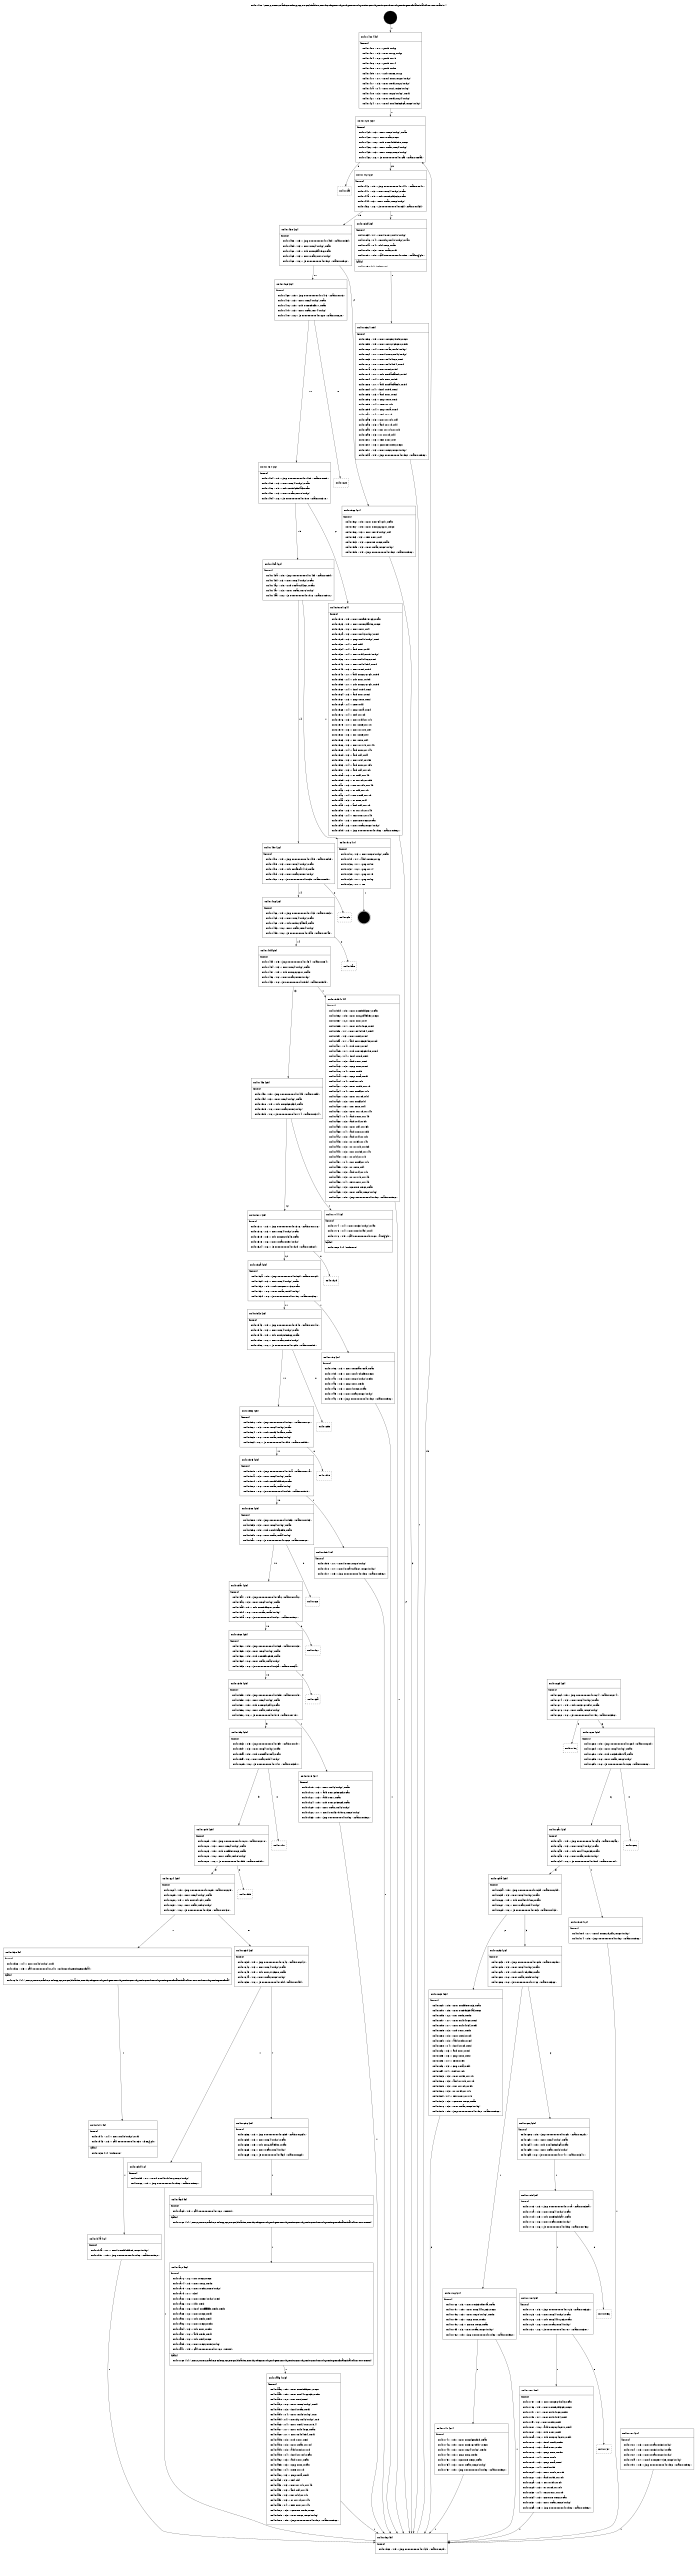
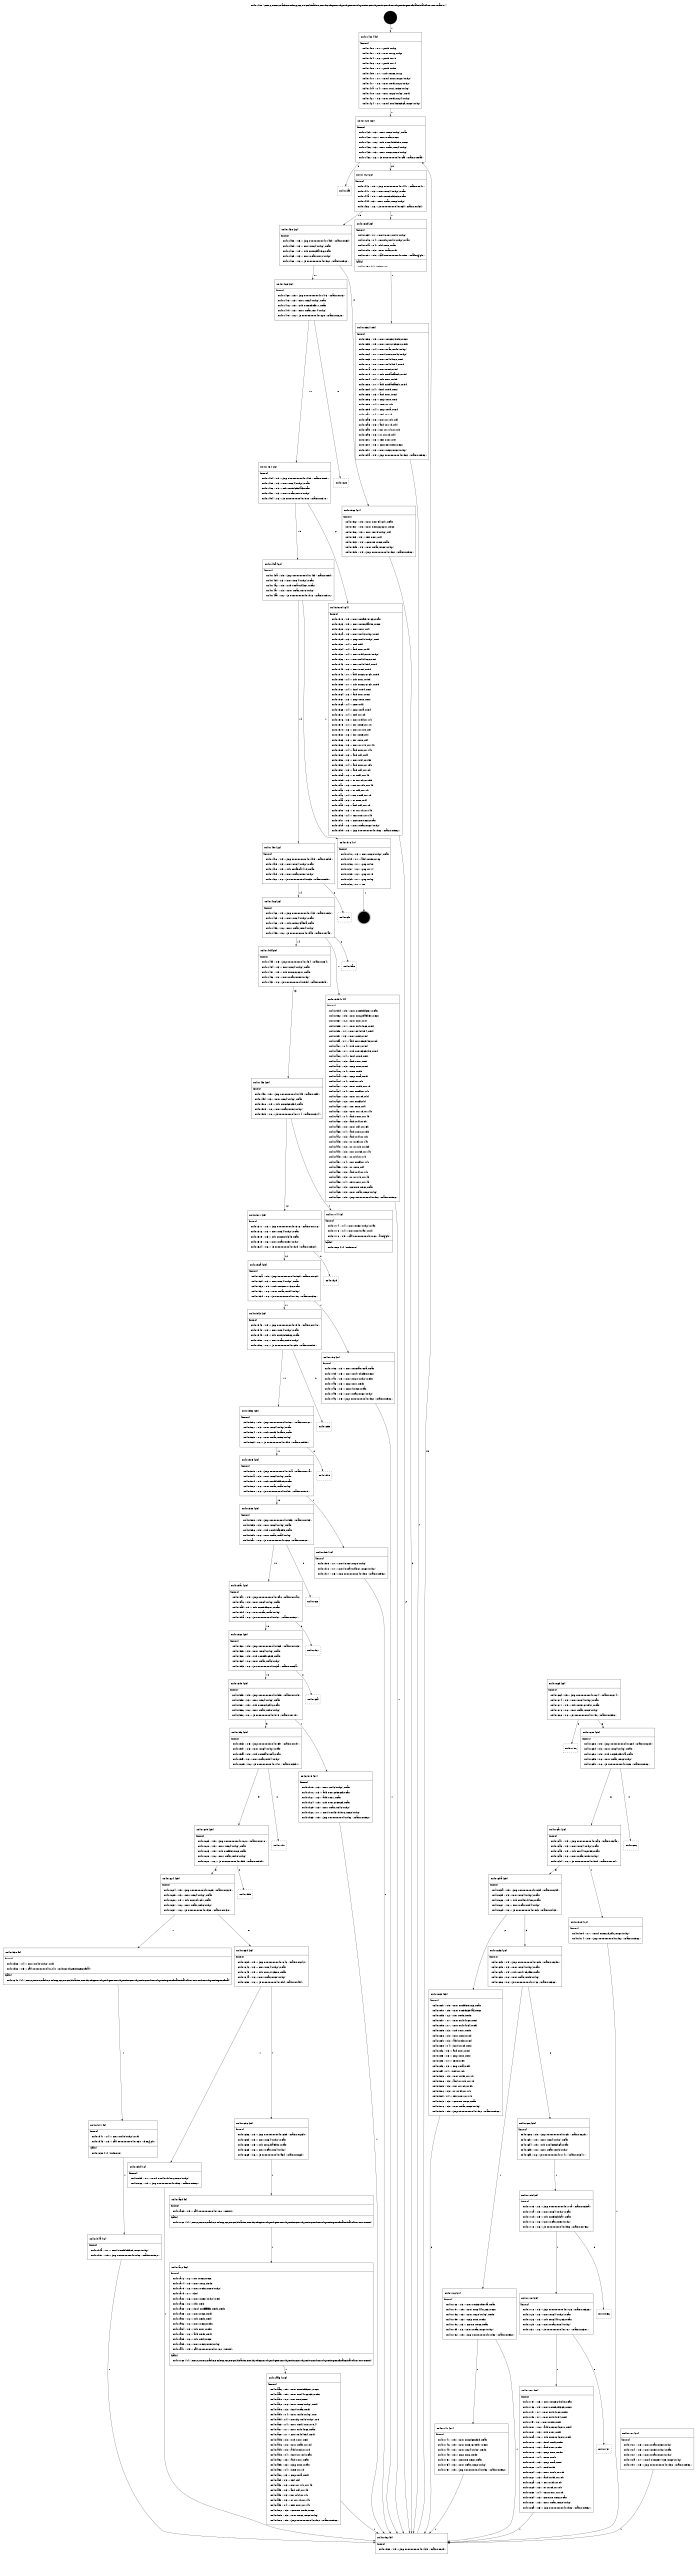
(322, 991) -> (337, 964)
